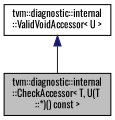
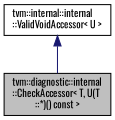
(57, 20) -> (57, 20)
